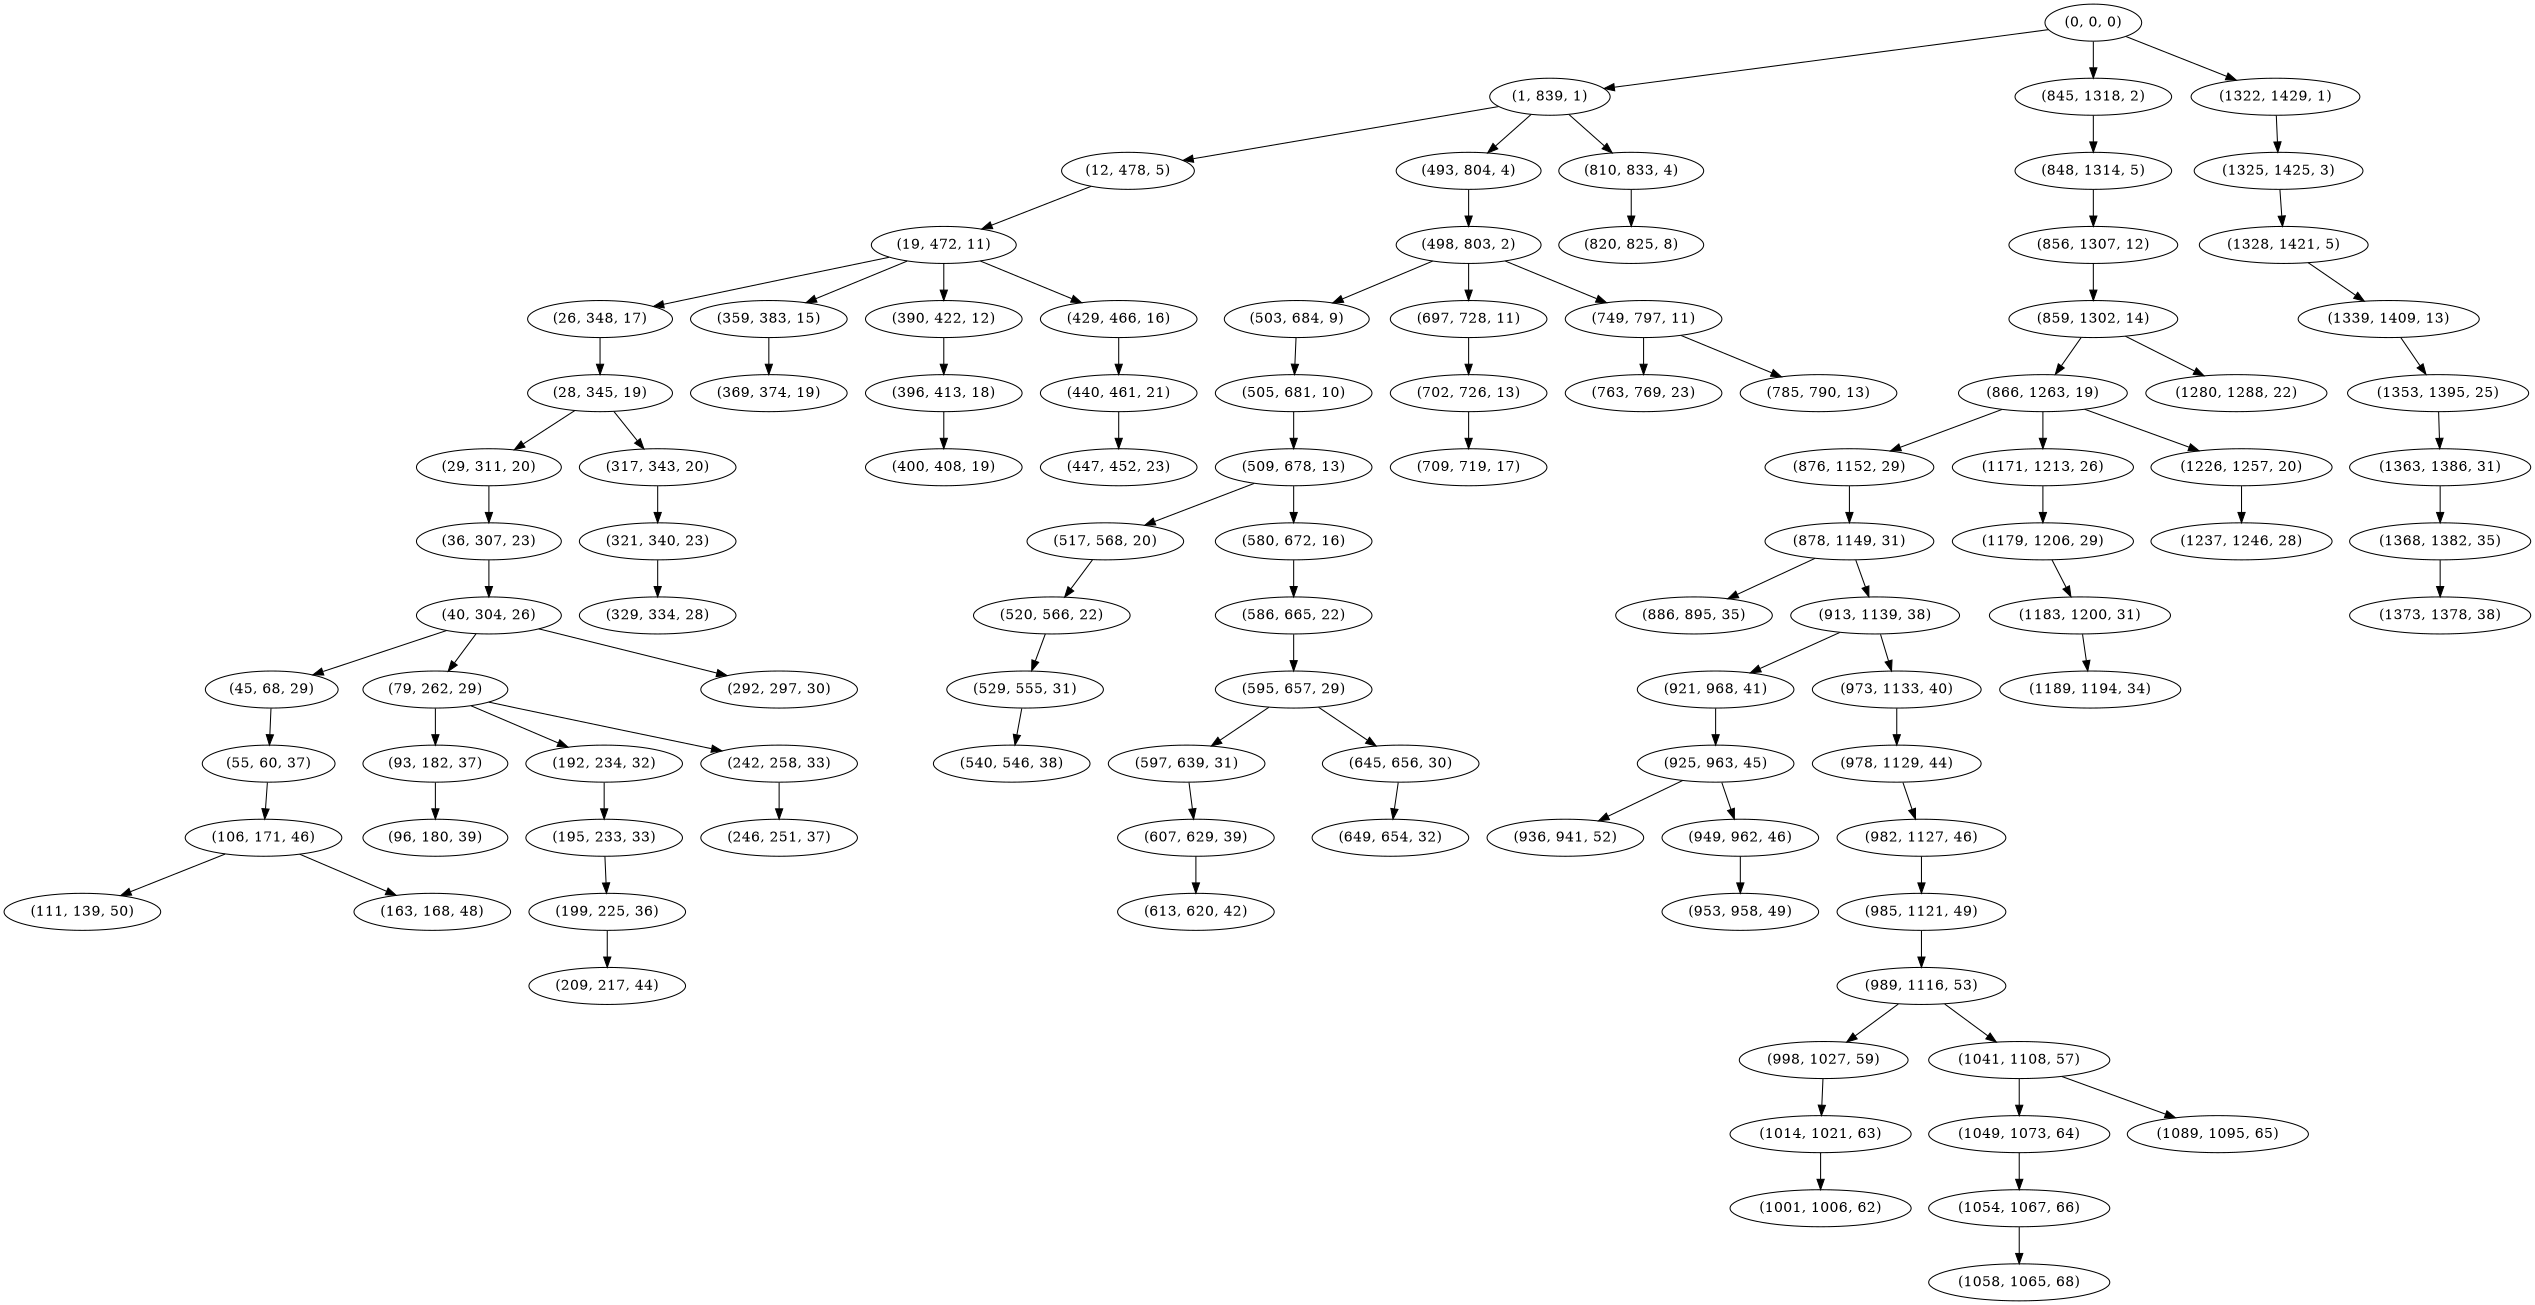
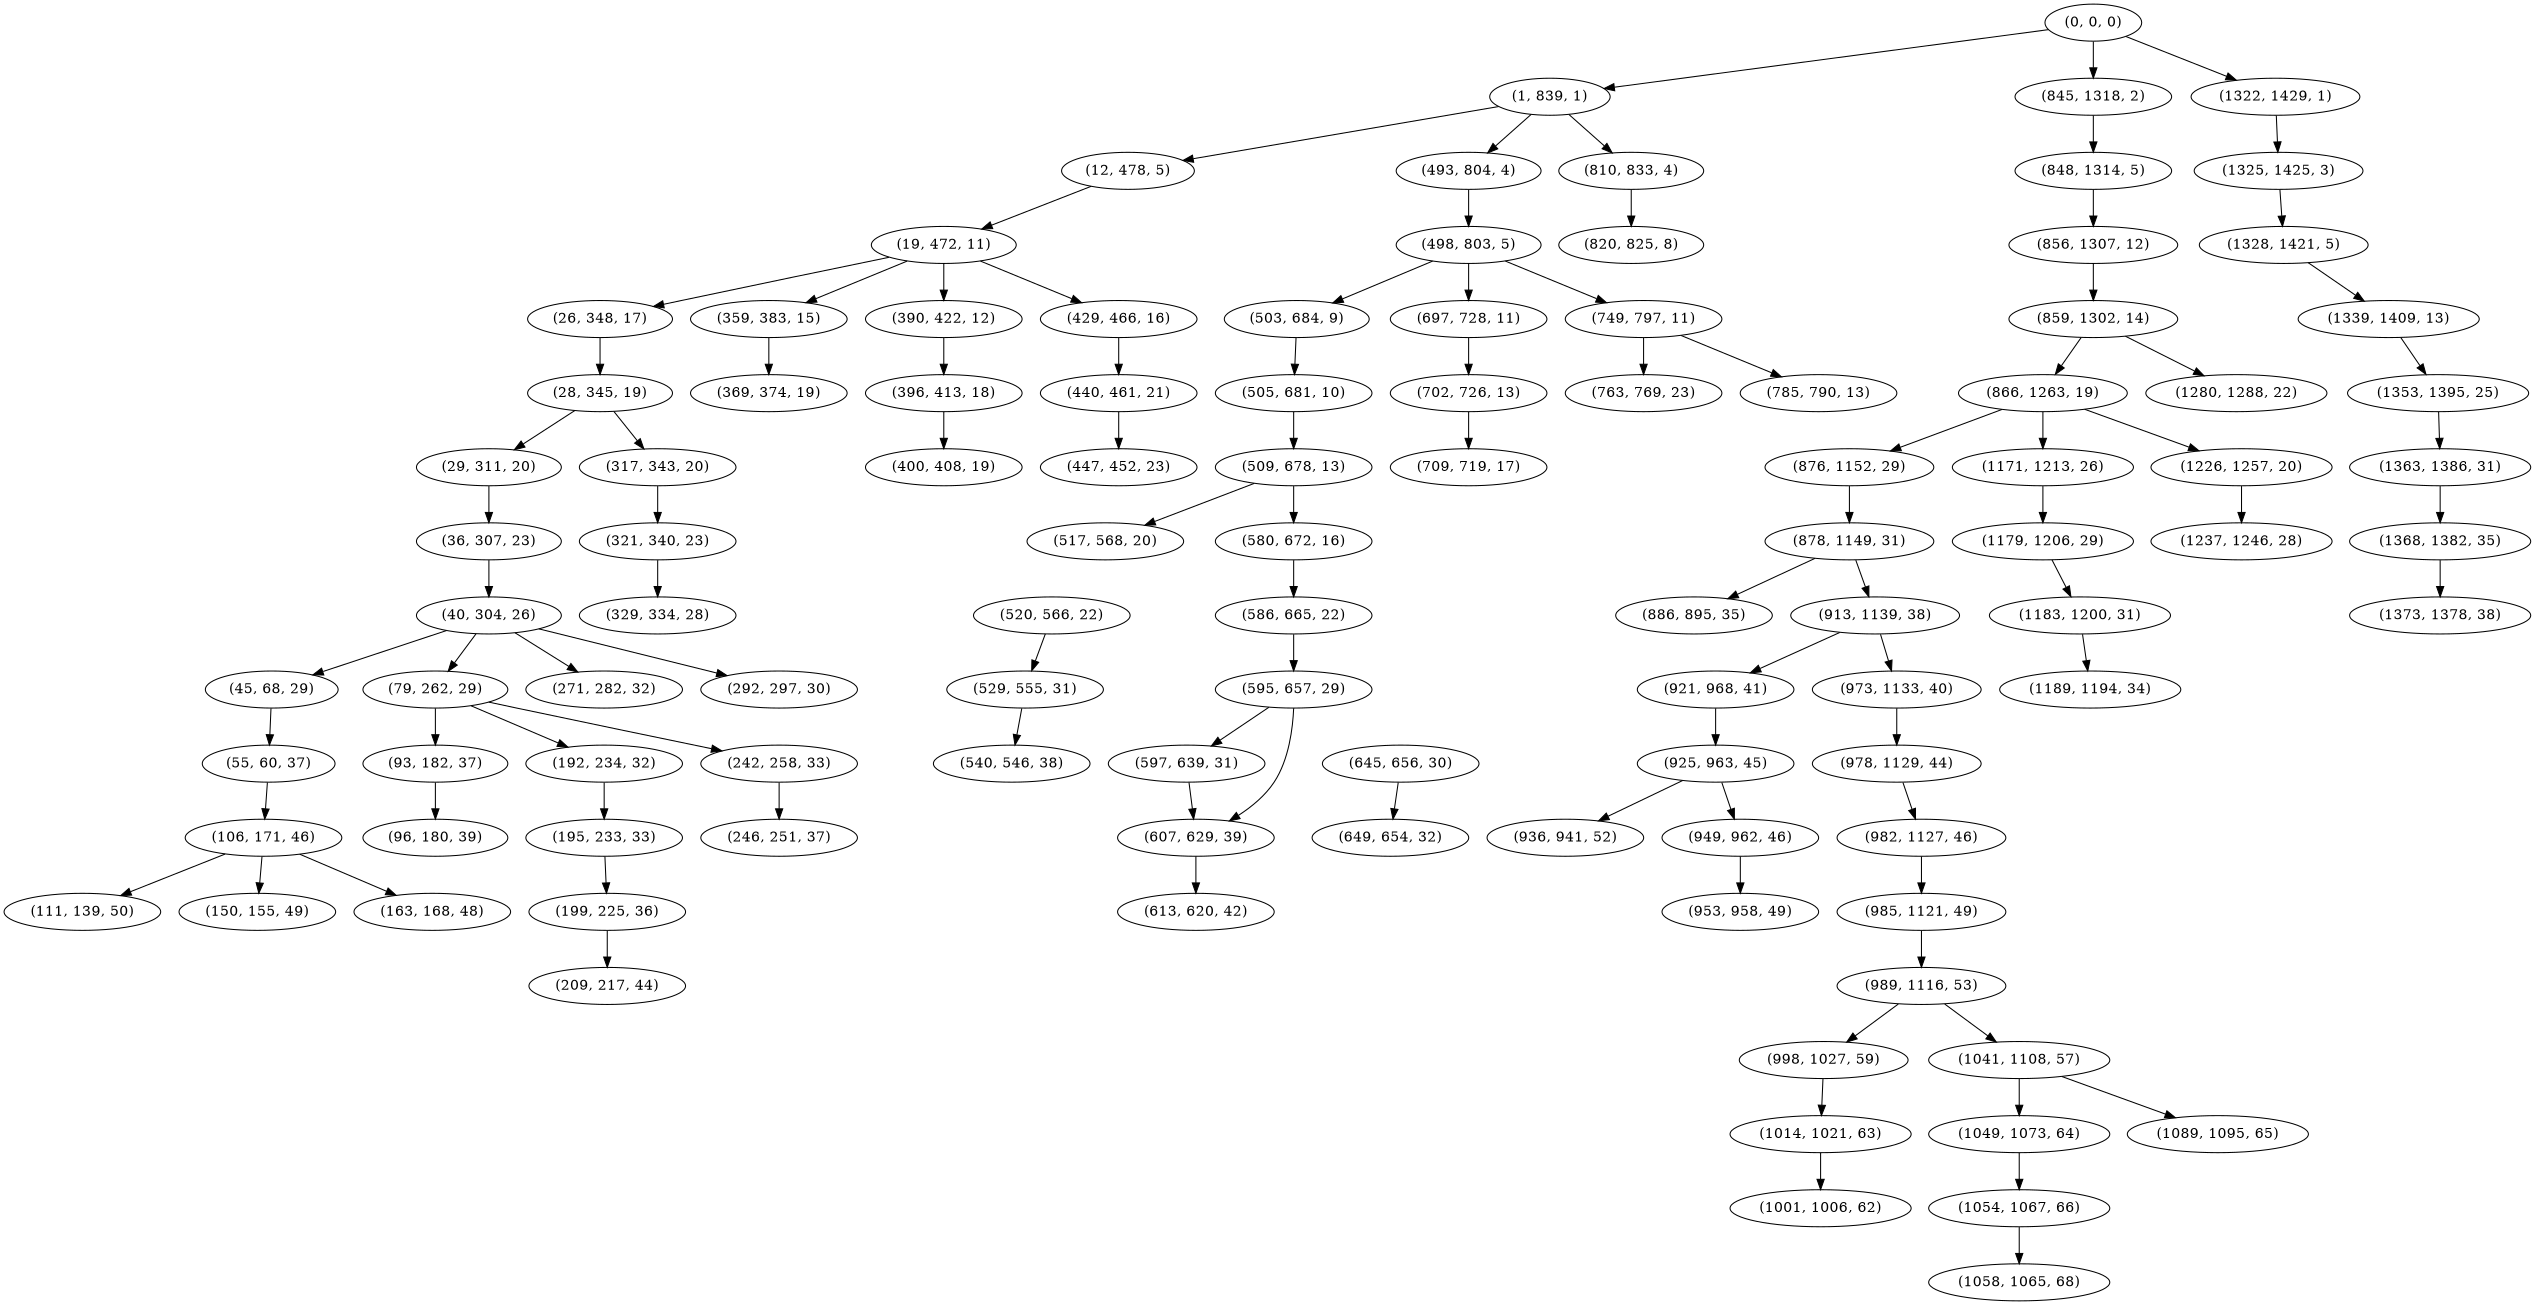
(1469, 245) -> (1469, 245)
(1082, 574) -> none
none -> (604, 690)
(1343, 724) -> (1281, 770)
none -> (257, 912)
